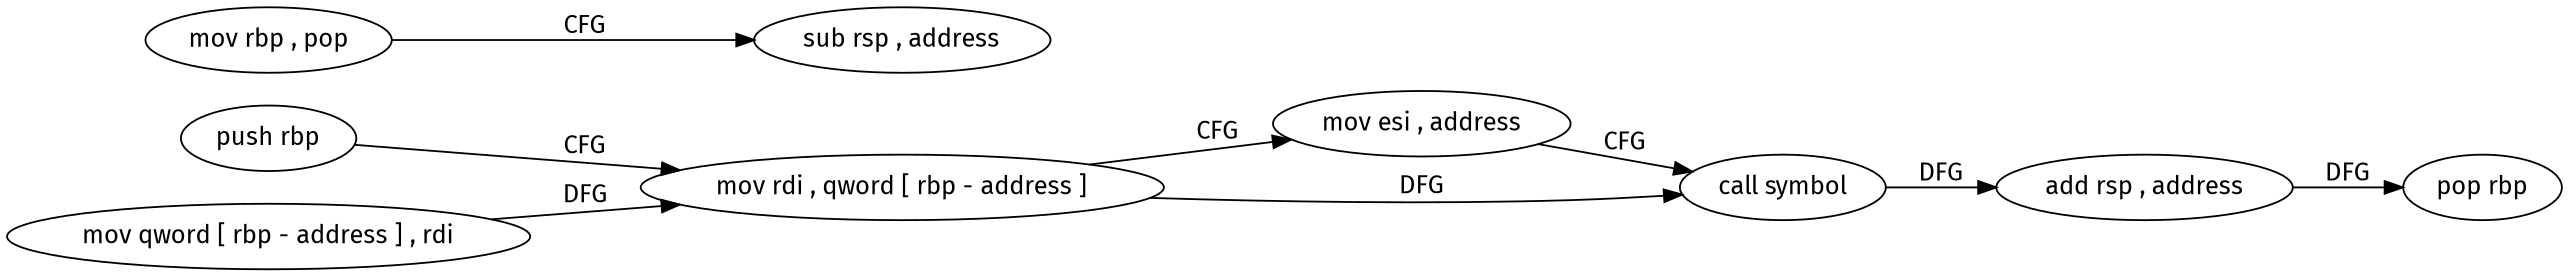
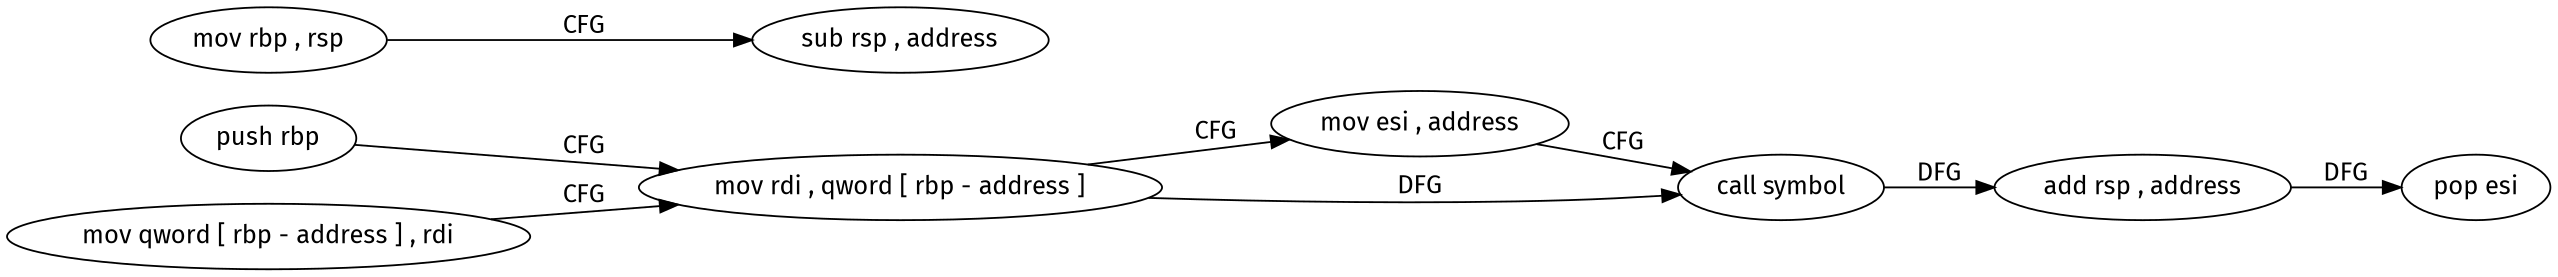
(269, 40) -> (269, 40)
(2483, 187) -> (2476, 187)
(585, 196) -> (585, 196)
